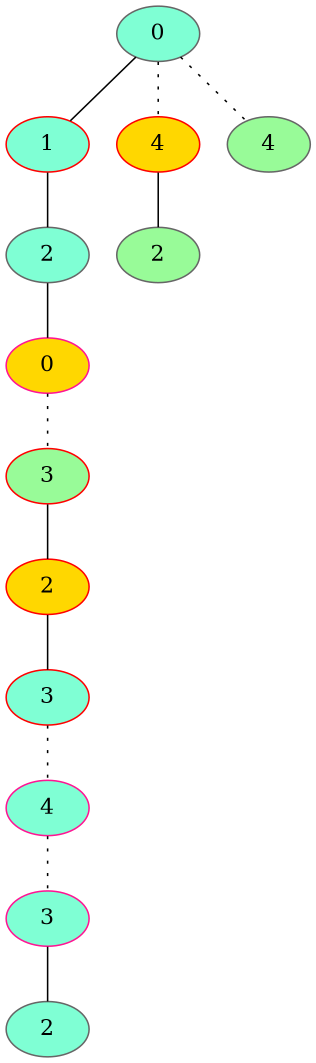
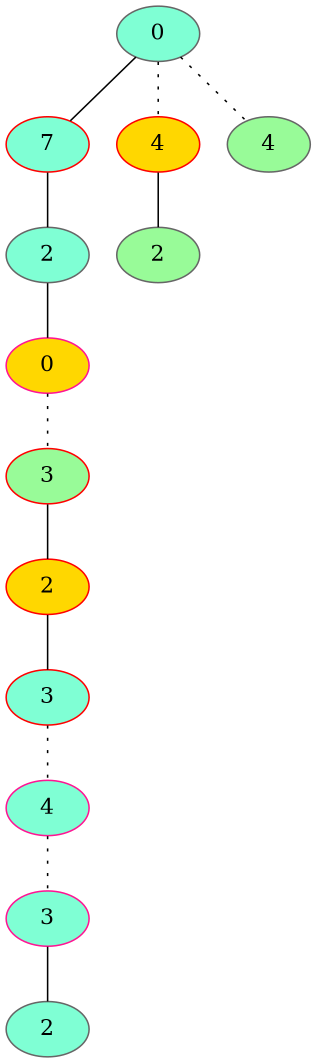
(48, 144) -> (48, 144)
